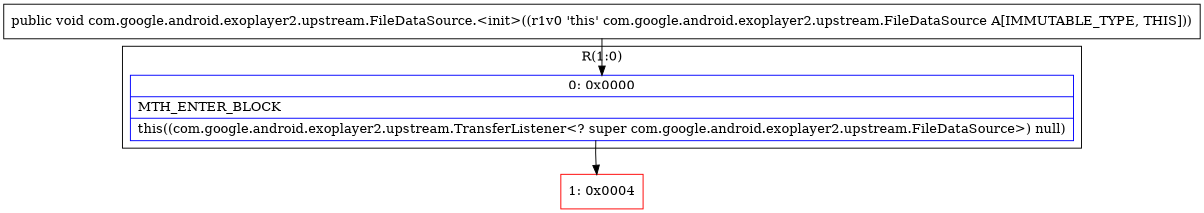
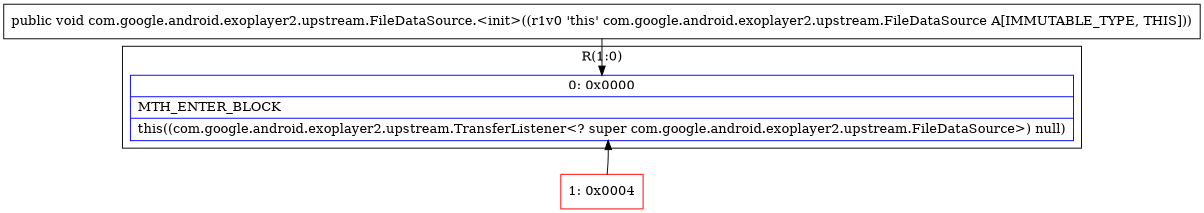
(596, 154) -> (608, 162)
